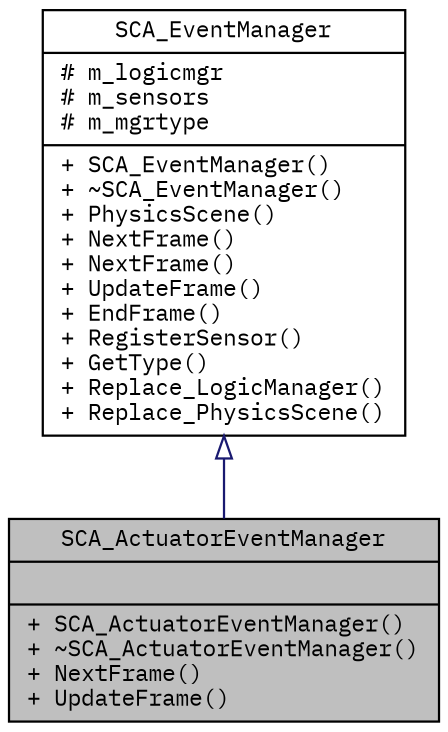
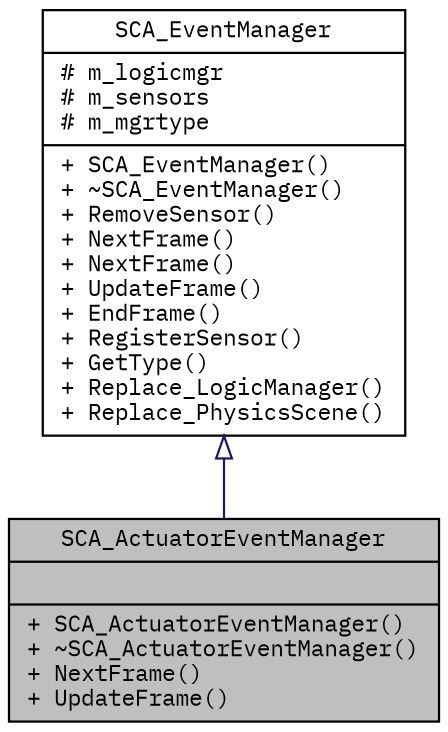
(170, 215) -> (170, 215)
